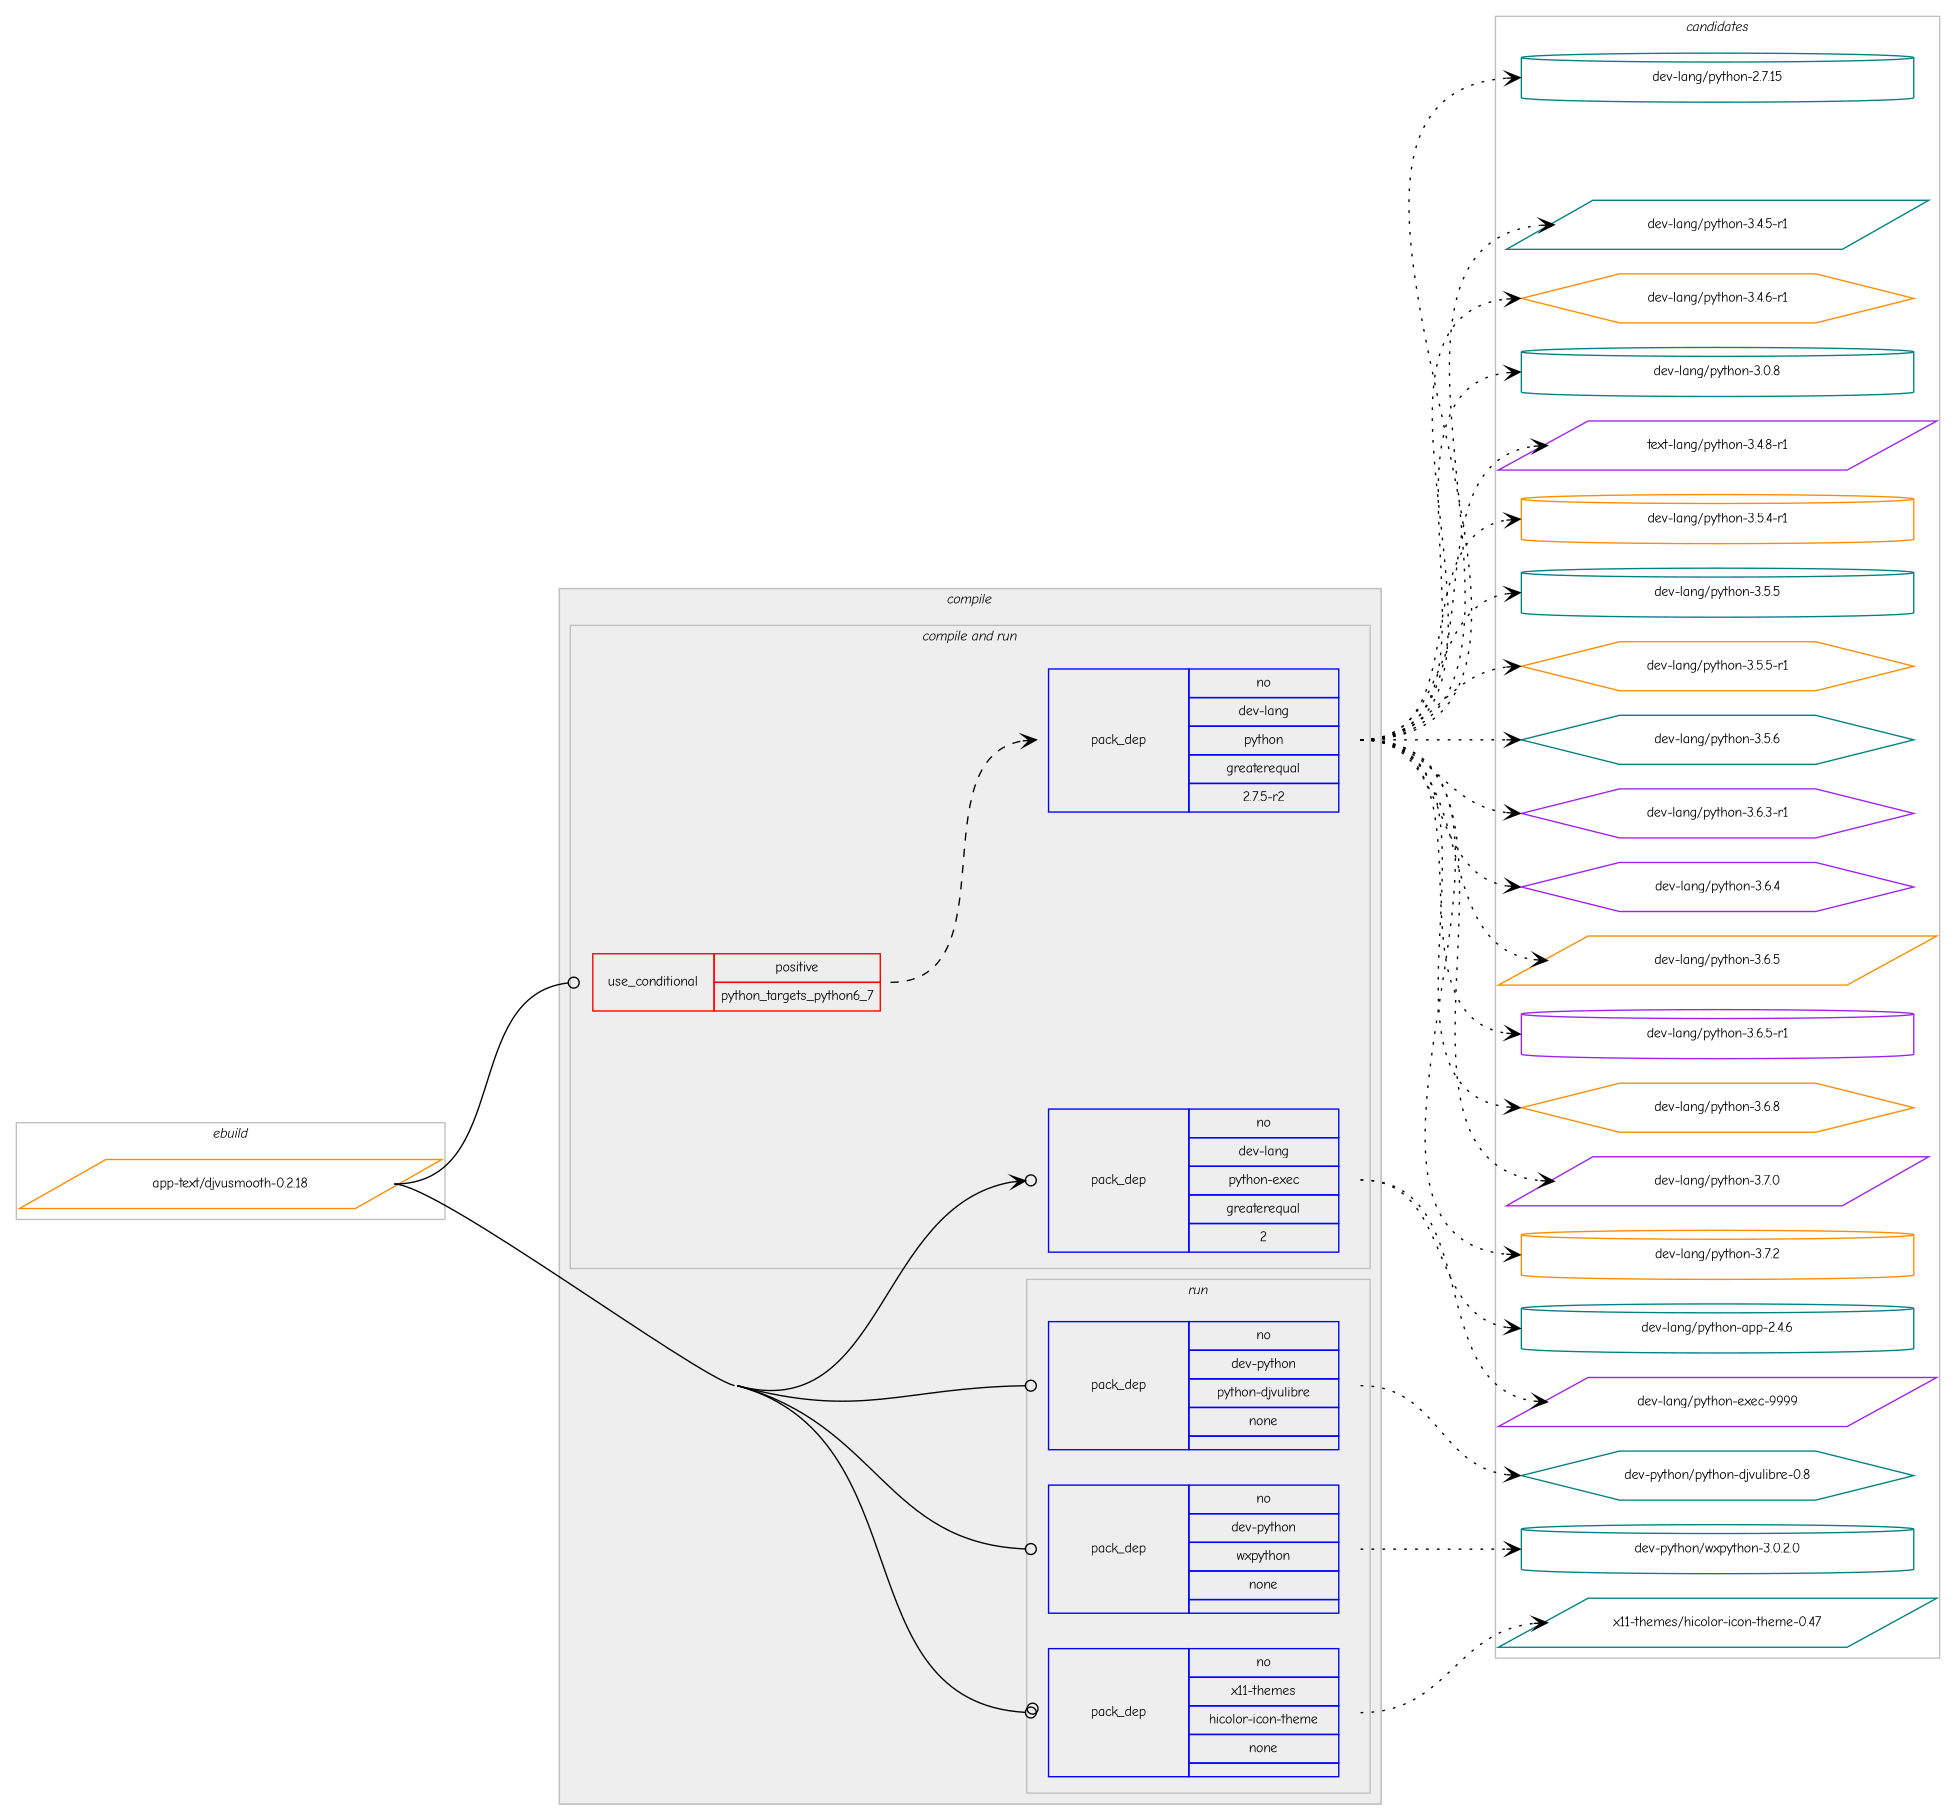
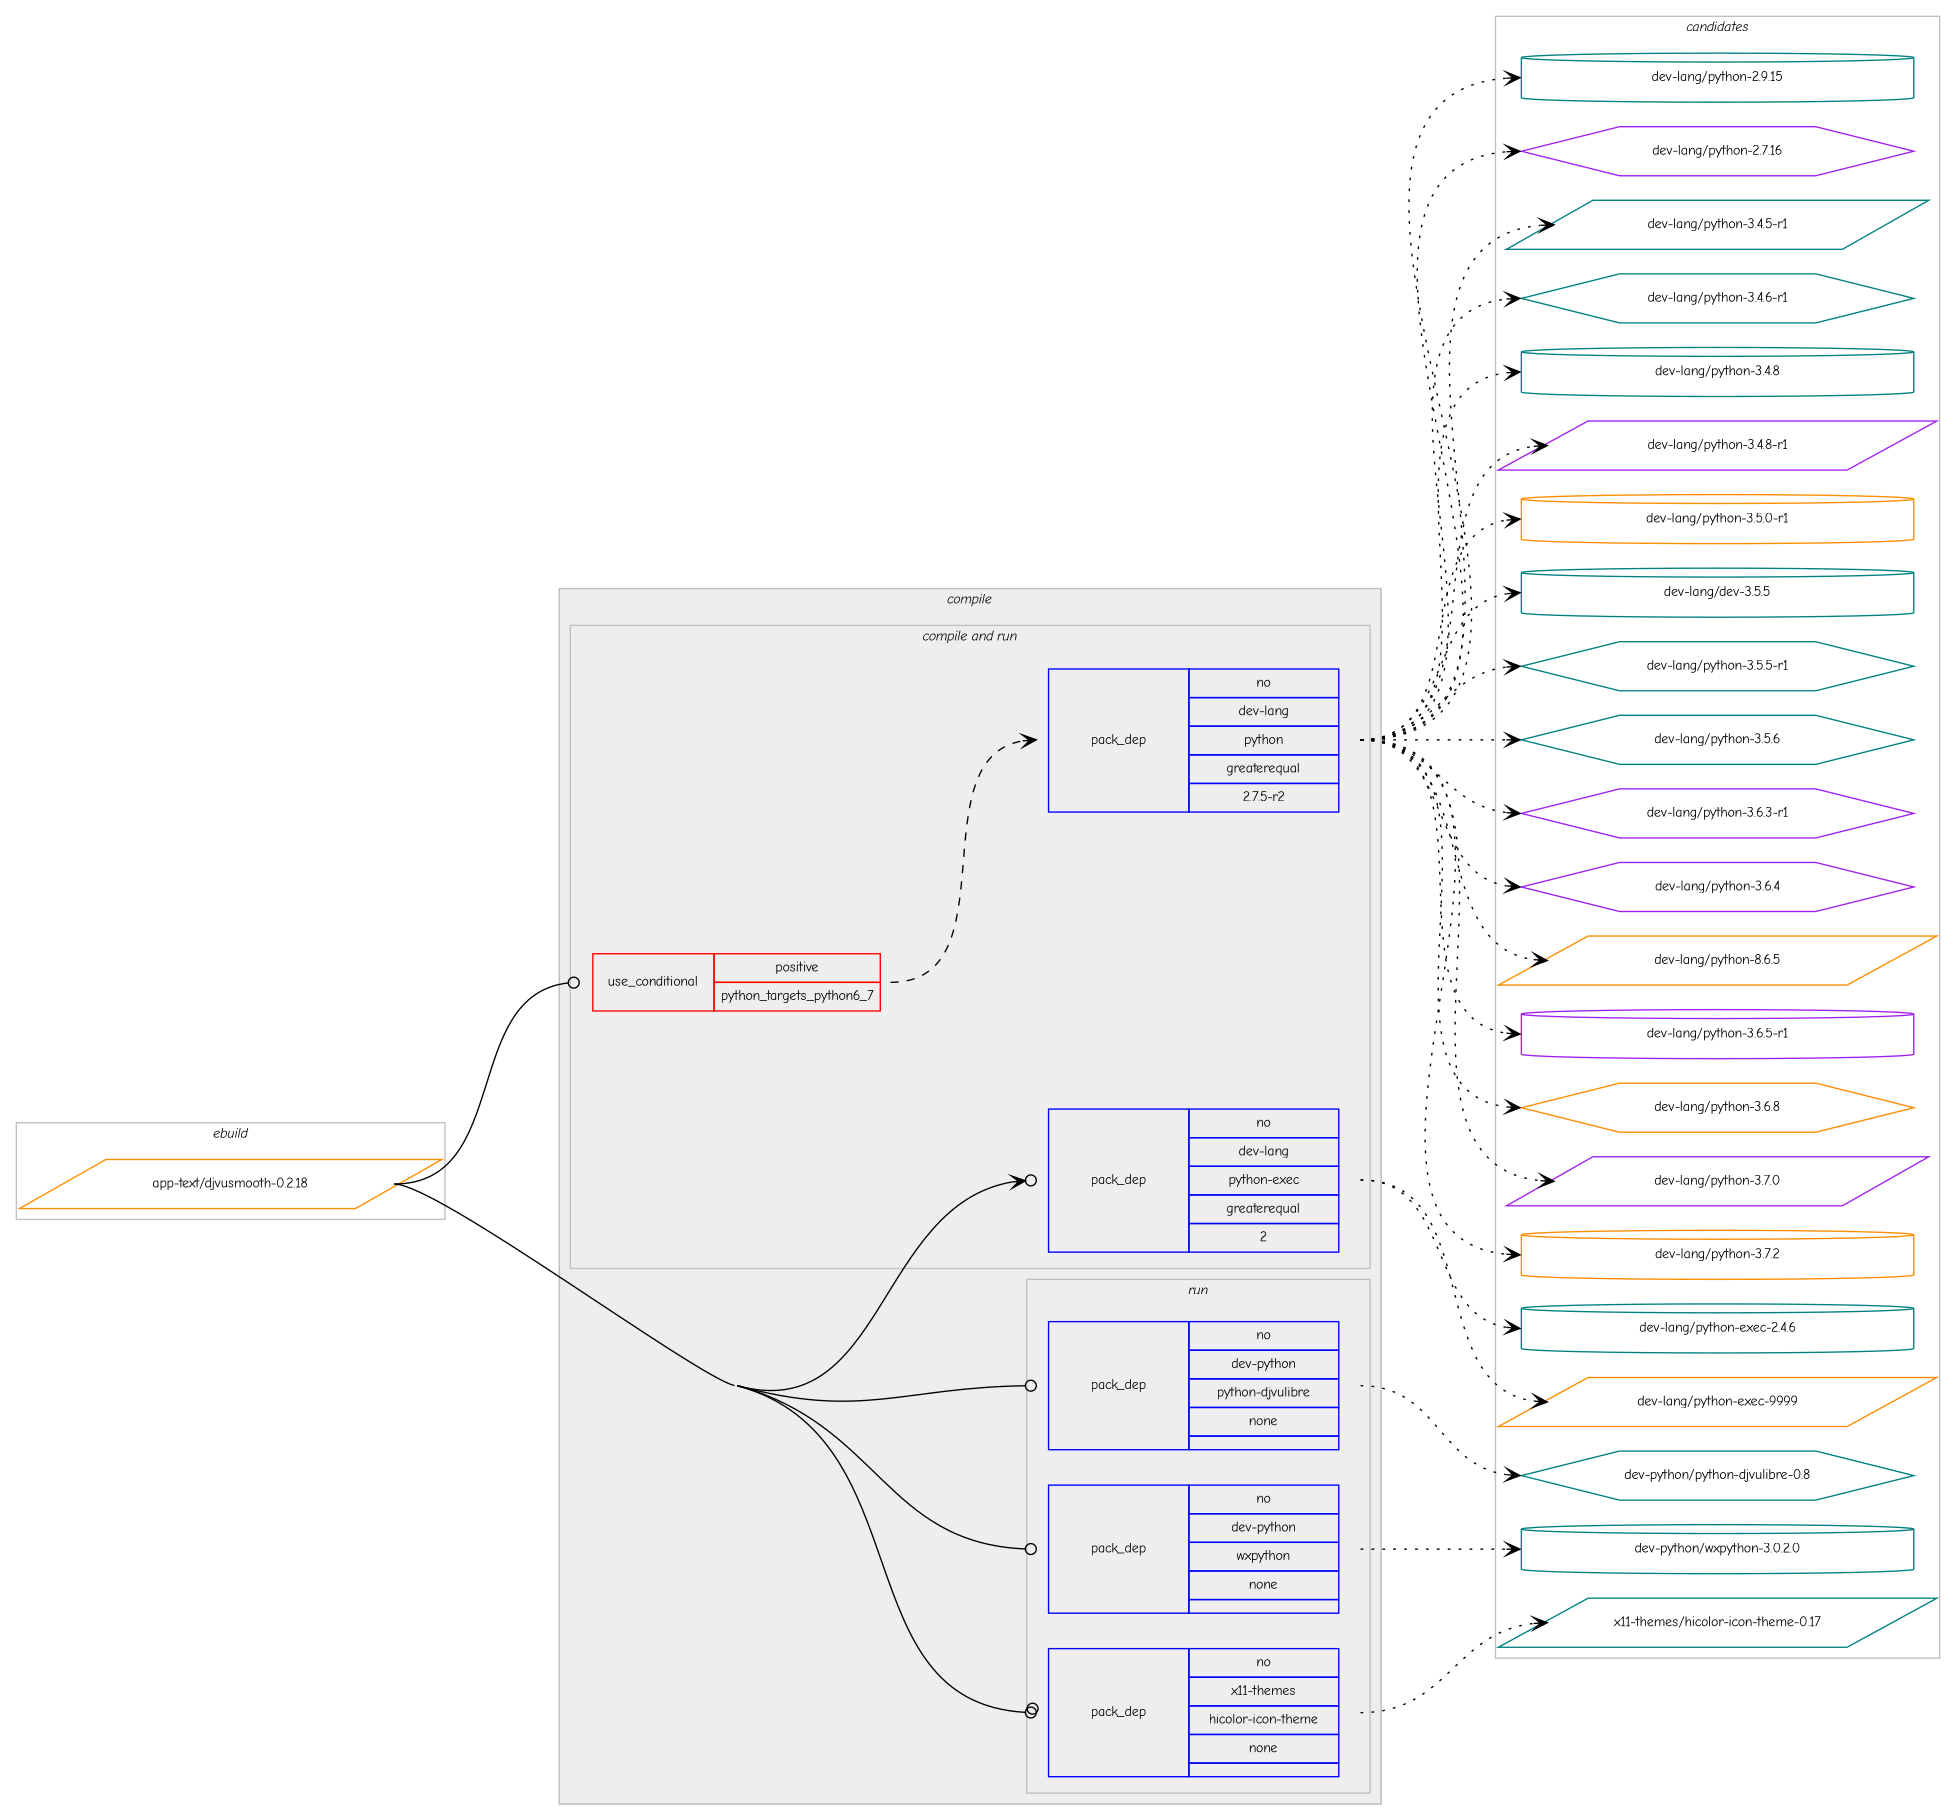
(1718, 78) -> (1718, 78)
none -> (1718, 151)
(1718, 298) -> (1718, 298)
(1718, 372) -> (1718, 372)
(1718, 446) -> (1718, 446)
(1718, 519) -> (1718, 519)
(1718, 593) -> (1718, 593)
(1718, 666) -> (1718, 666)
(1718, 961) -> (1718, 961)
(1718, 1328) -> (1718, 1328)
(1718, 1402) -> (1718, 1402)
(1718, 1623) -> (1718, 1623)
